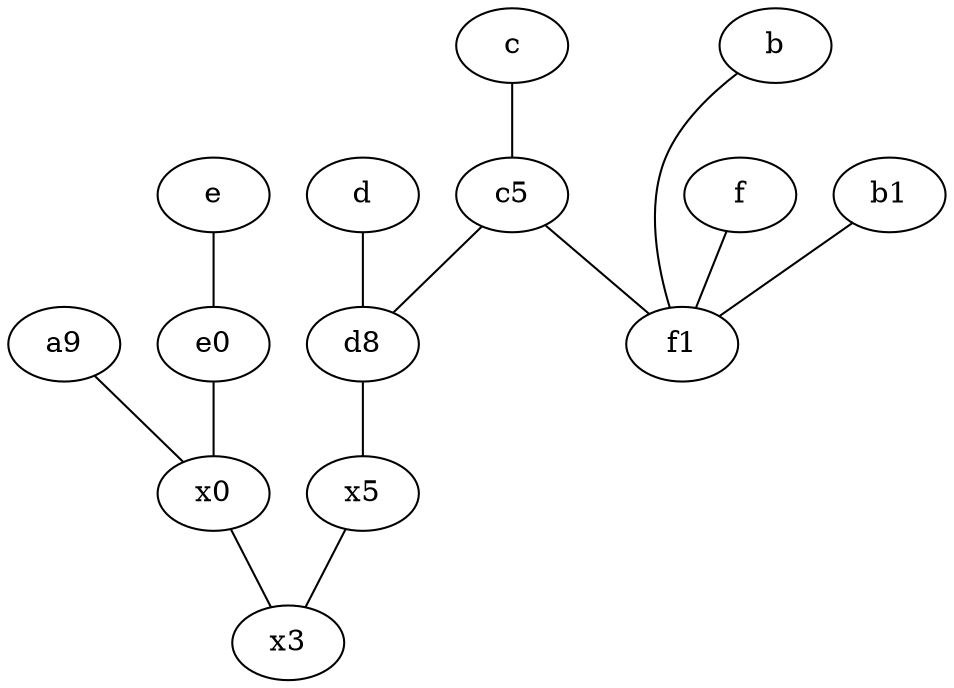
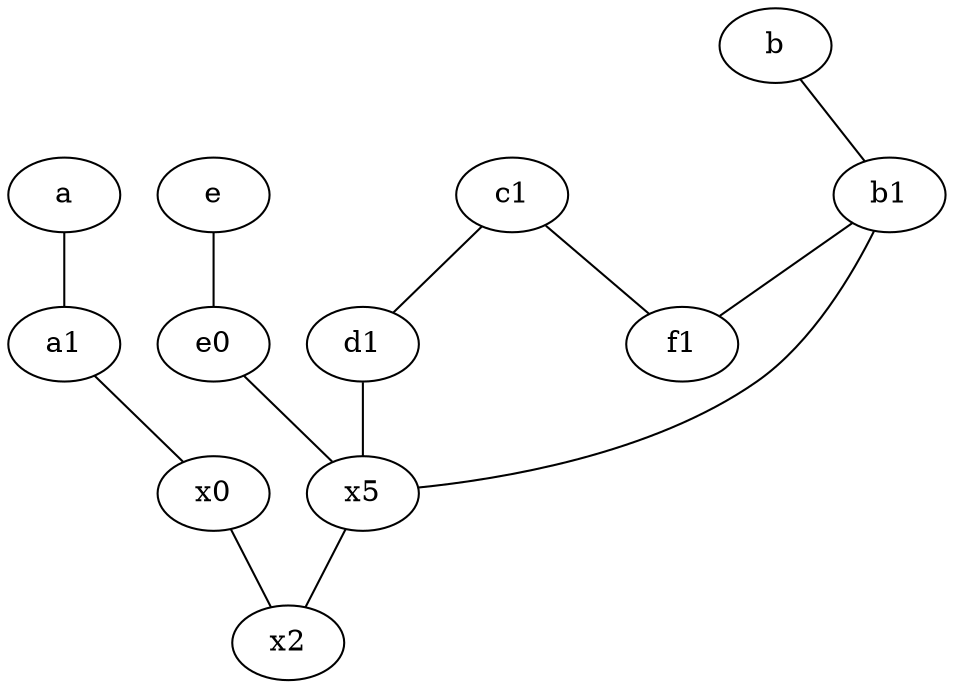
(512, 46) -> none
(659, 177) -> (833, 120)
none -> (64, 195)
(363, 195) -> none
(512, 195) -> (512, 195)
(740, 195) -> none
(64, 344) -> (64, 344)
(363, 344) -> (363, 344)
(214, 419) -> (288, 419)
none -> (685, 421)
(288, 643) -> (288, 643)
